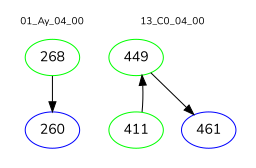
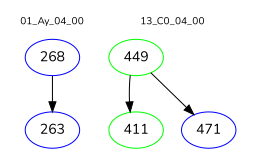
(52, 57) -> (52, 57)
(143, 99) -> (129, 89)
(52, 130) -> (52, 130)
(209, 130) -> (209, 130)
